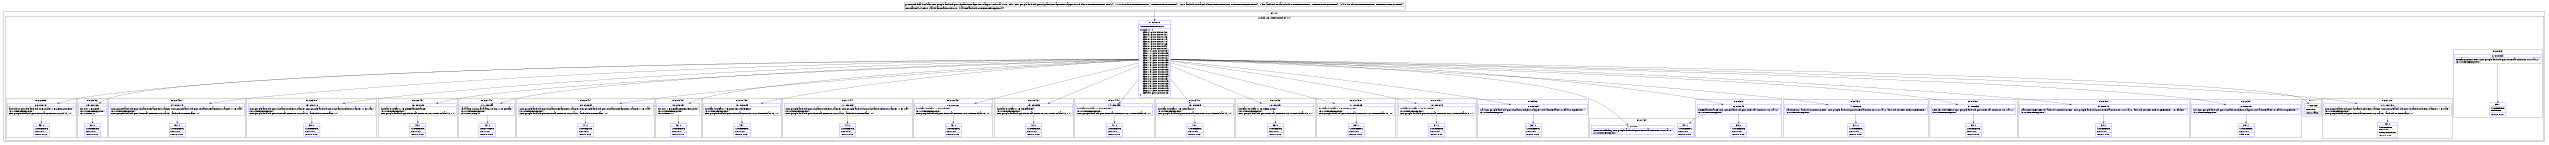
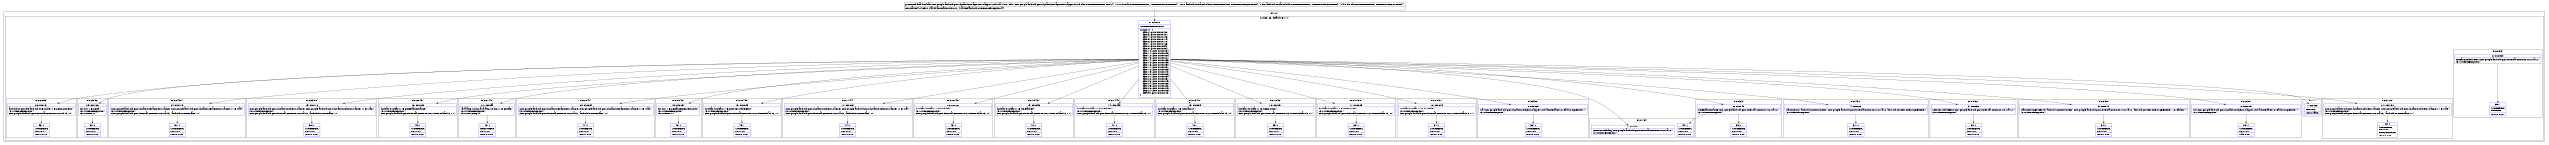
(1274, 18) -> (1274, 18)
none -> (1012, 82)
